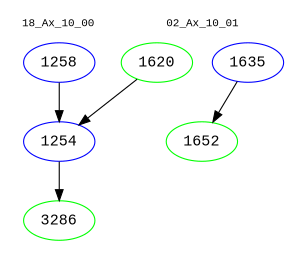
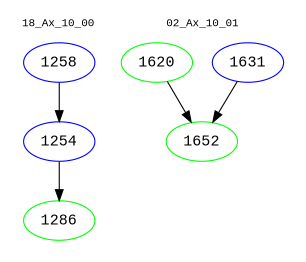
(248, 63) -> (248, 63)
(120, 93) -> (176, 97)
(59, 221) -> (59, 221)
